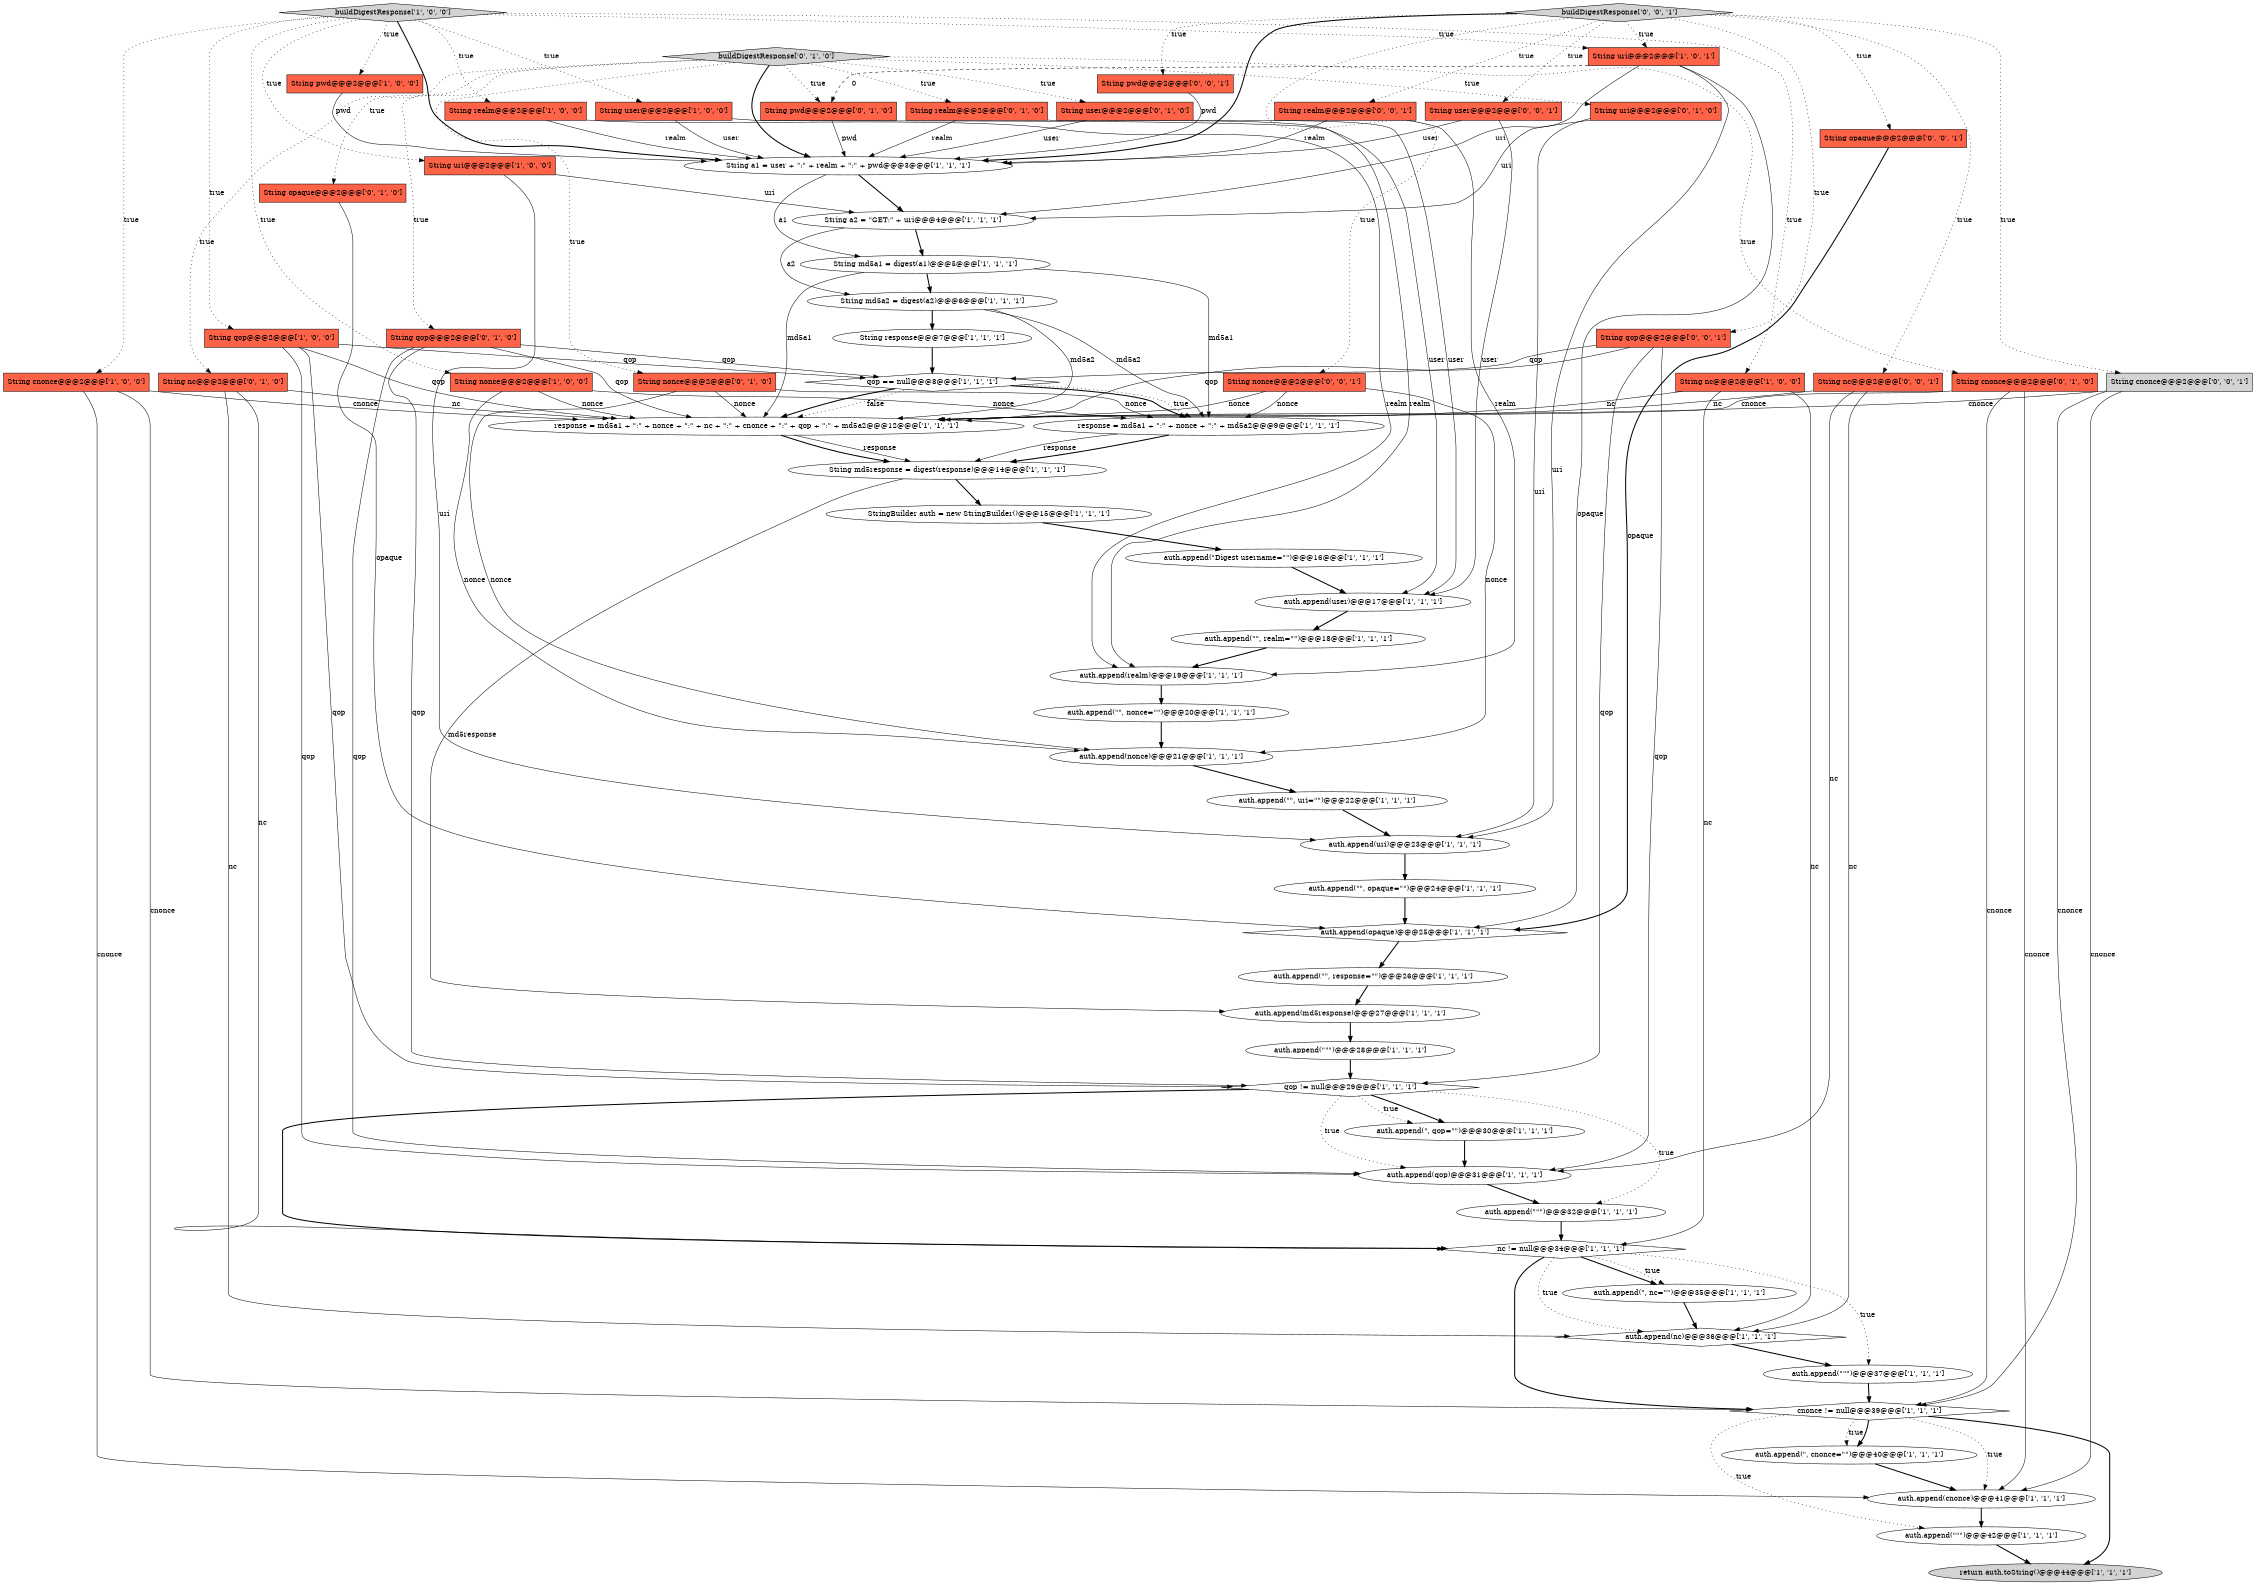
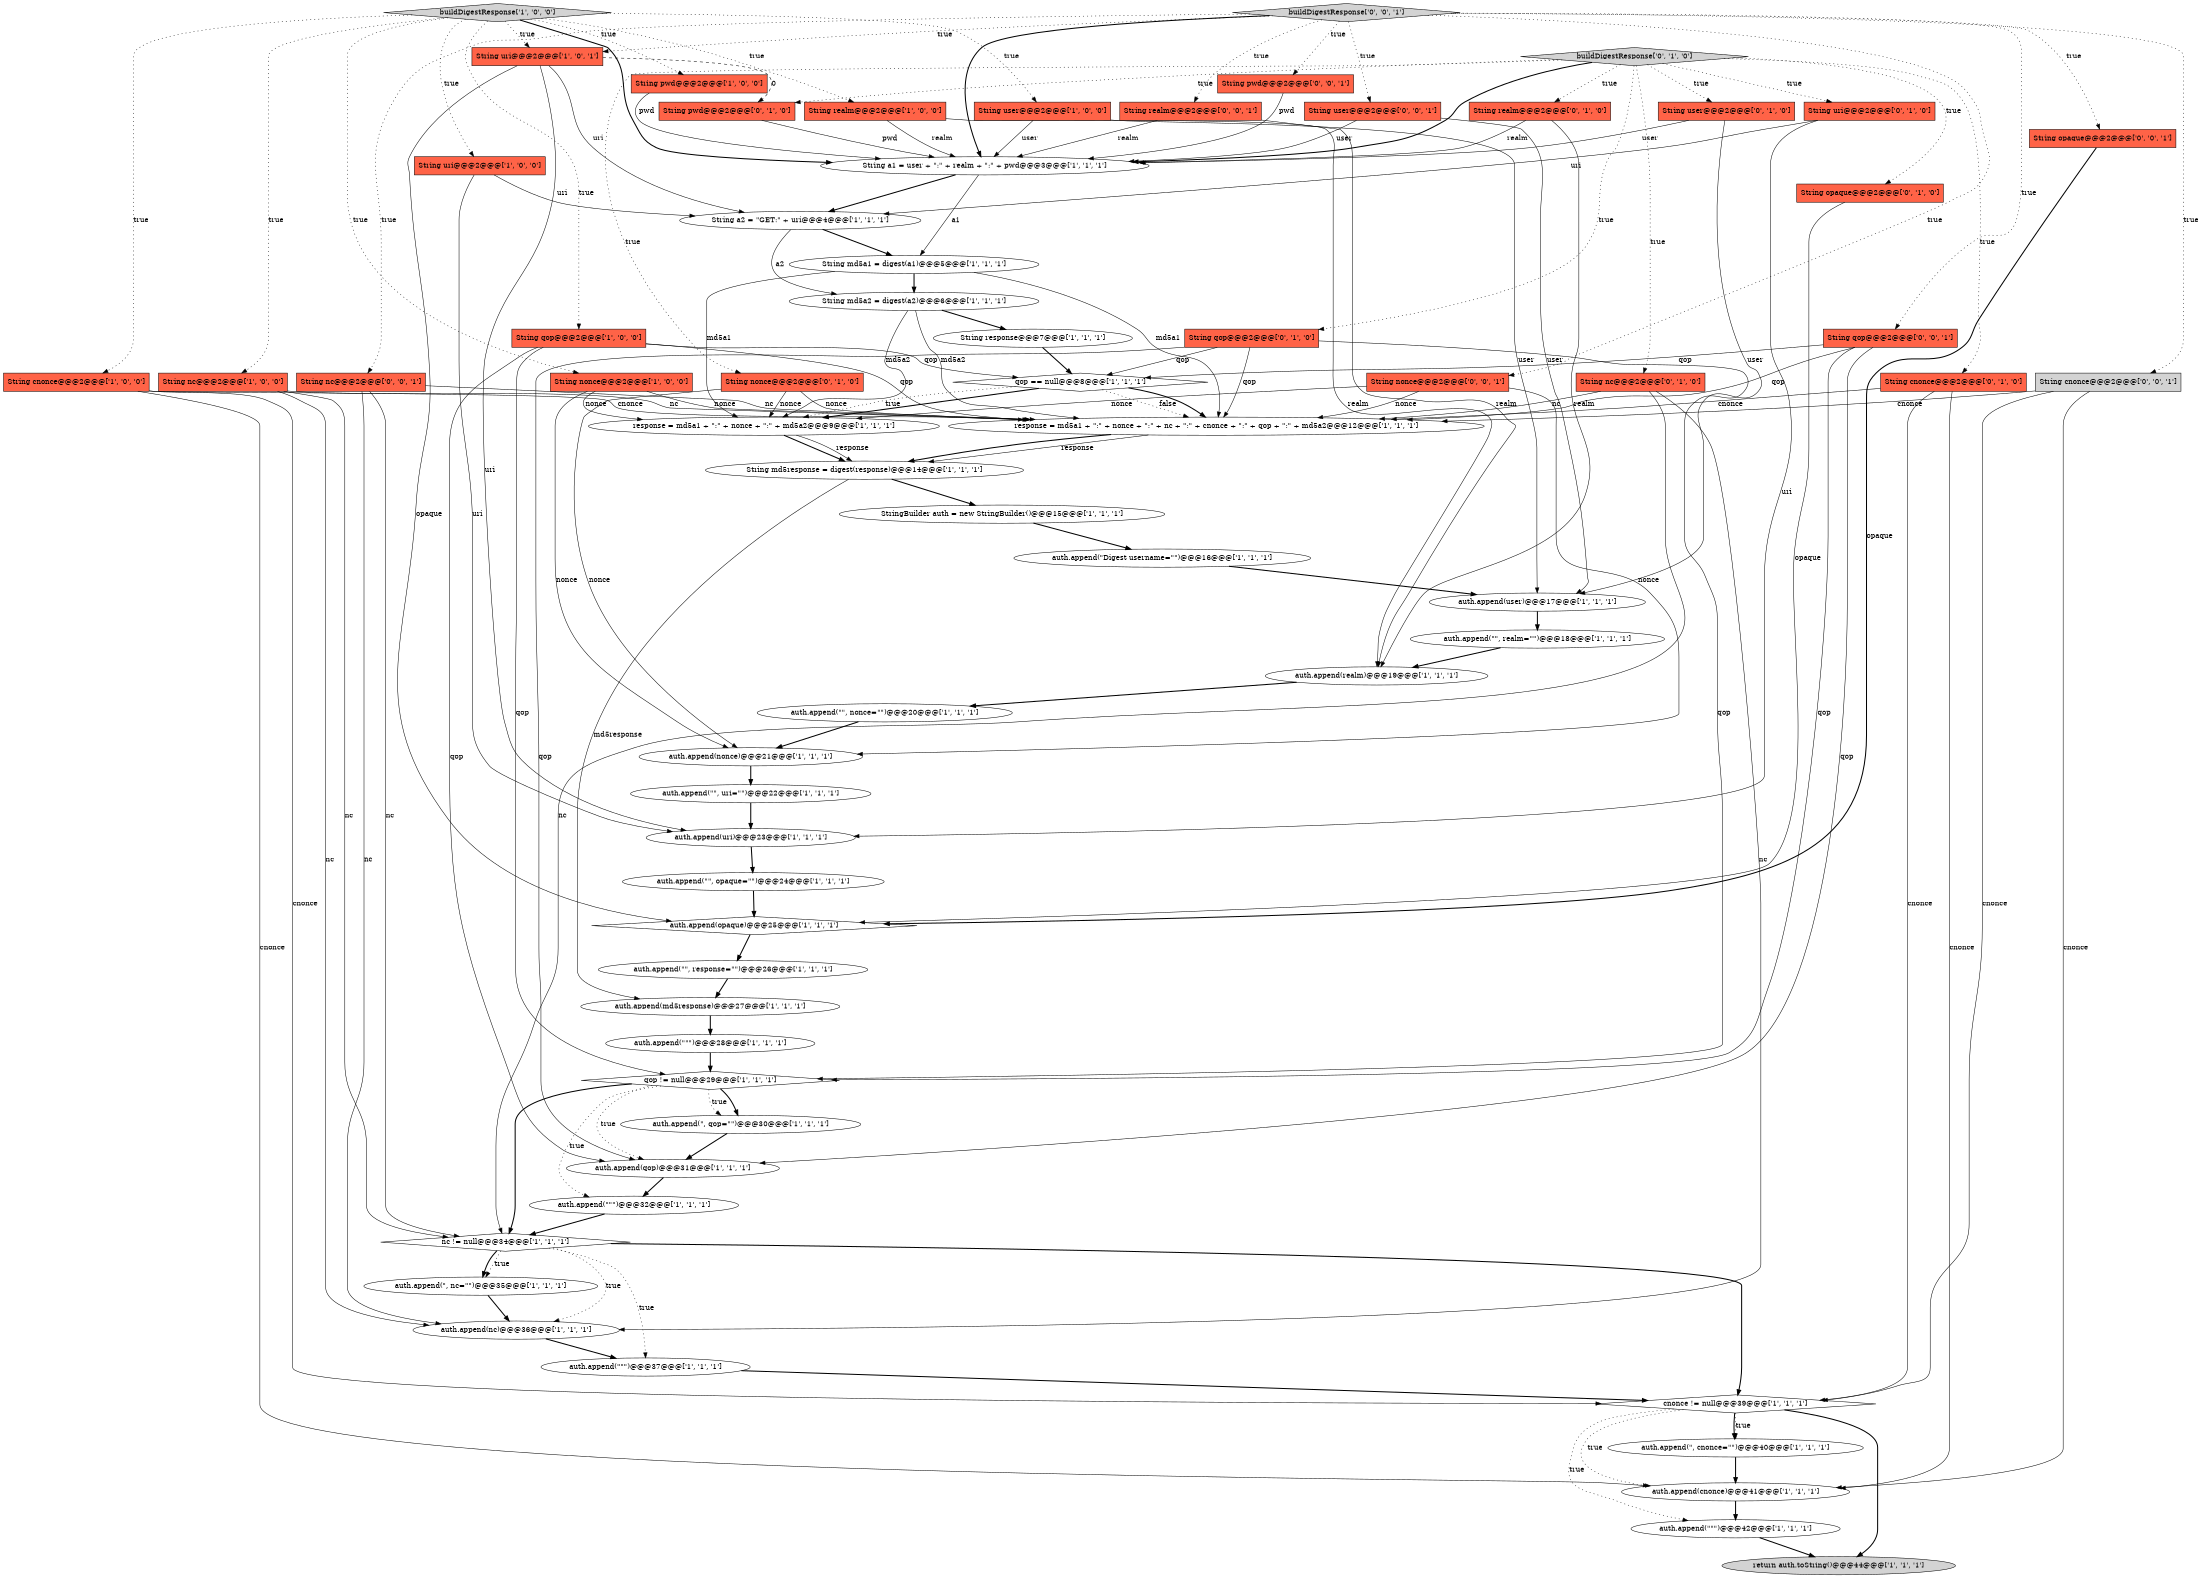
(1830, 880) -> (386, 835)
(1701, 1337) -> (516, 1330)
